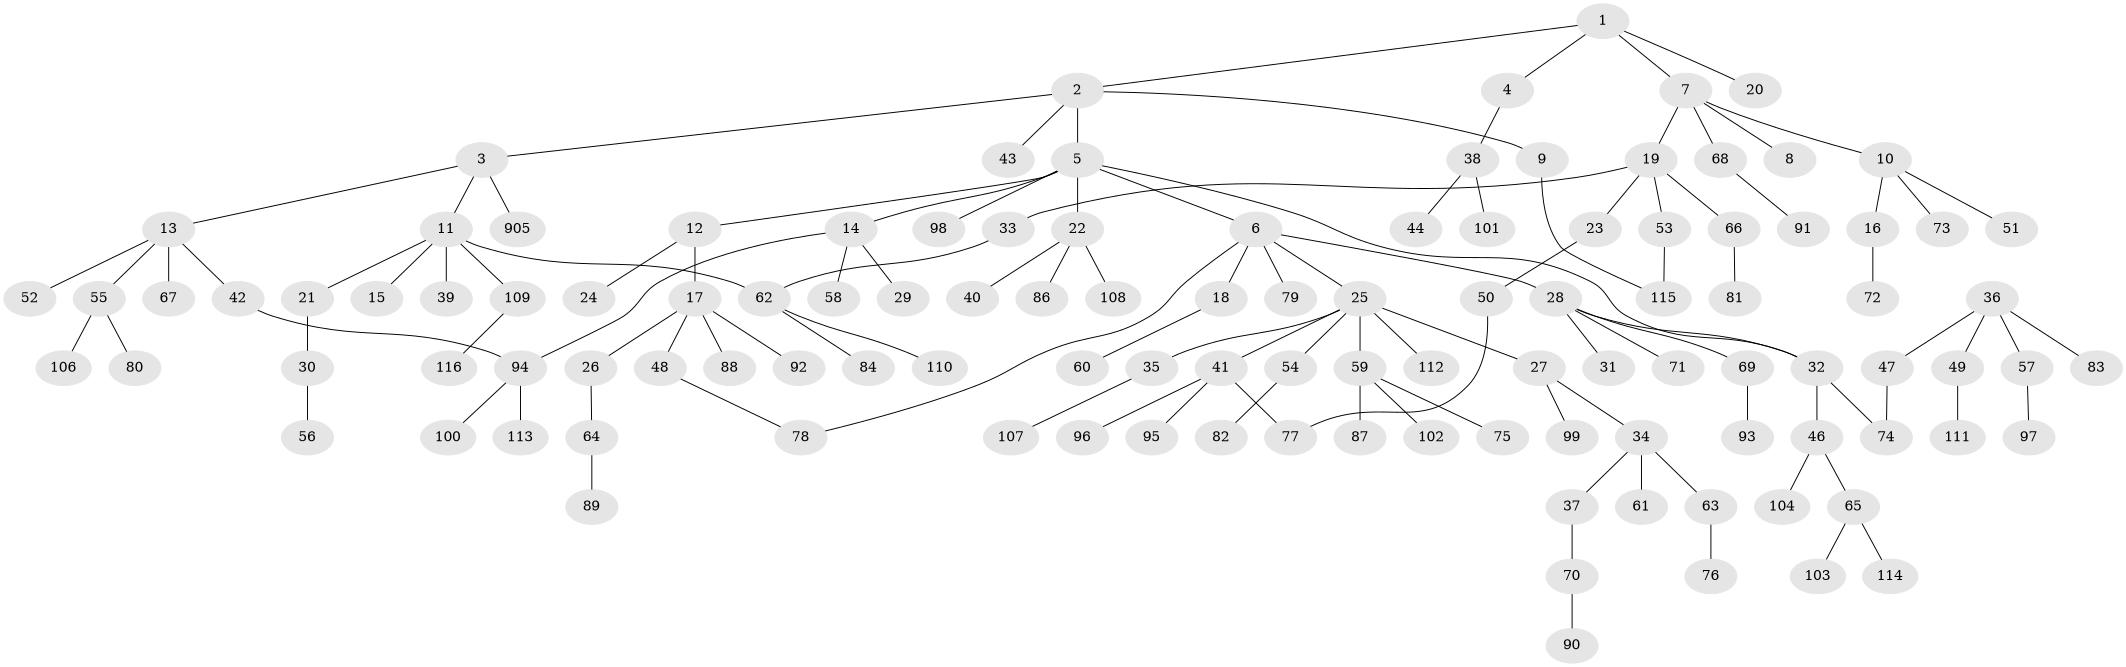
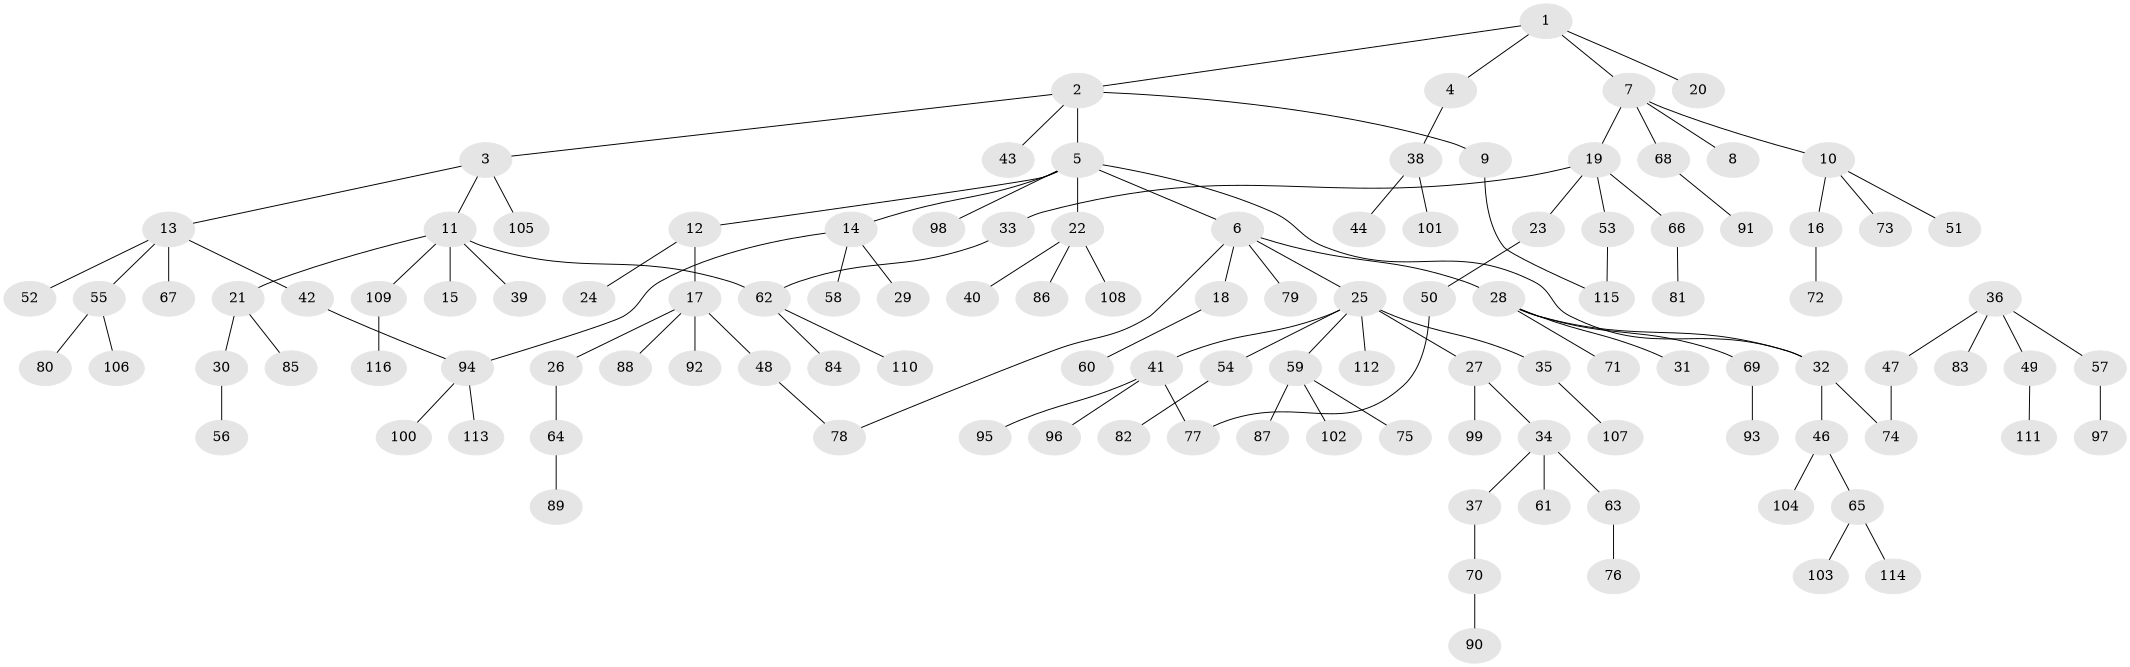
(518, 229) -> (521, 229)
none -> (291, 368)
